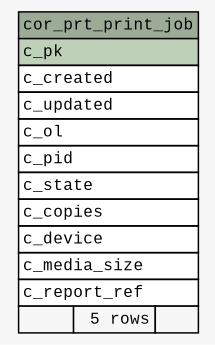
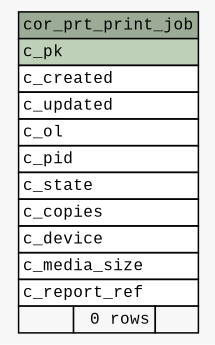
(120, 319) -> (120, 319)
